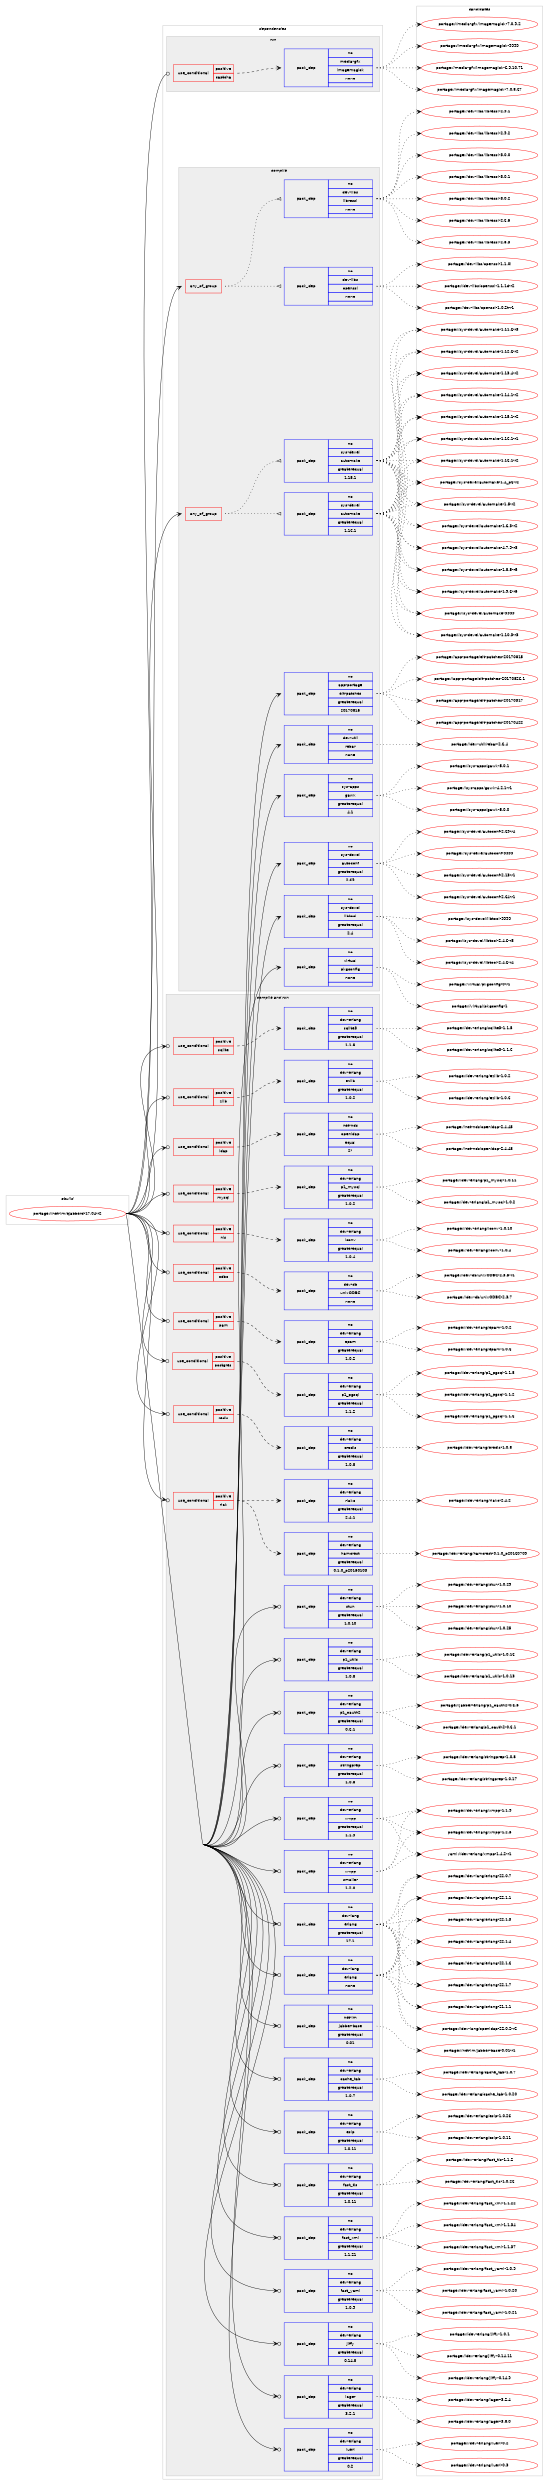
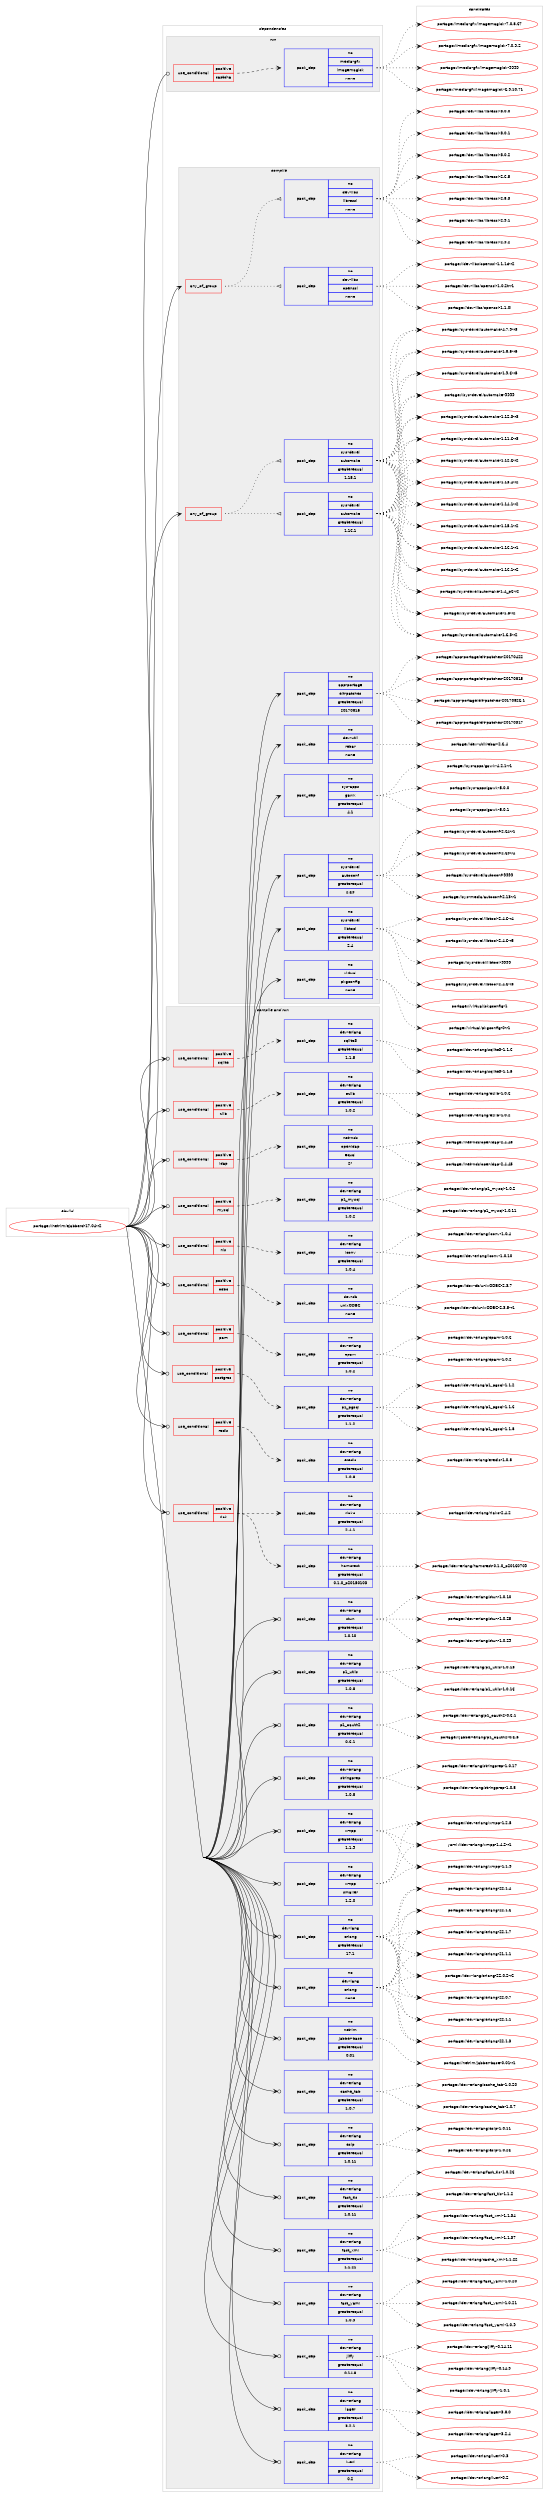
(480, 635) -> (480, 417)
(480, 875) -> (480, 897)
none -> (480, 941)
(480, 2029) -> (480, 1976)
(480, 2204) -> (480, 2260)
